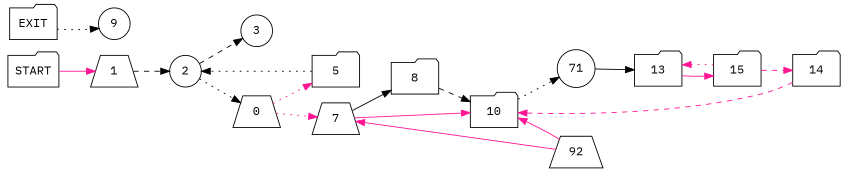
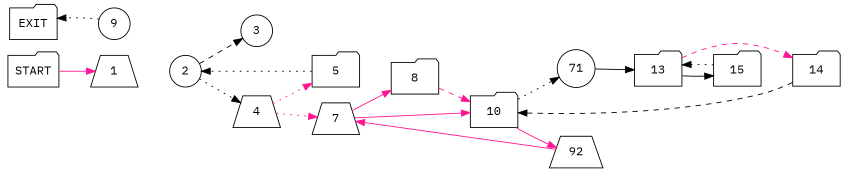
(74, 30) -> (83, 18)
(702, 64) -> (702, 64)
(773, 70) -> (733, 44)
(147, 71) -> none
(693, 76) -> (693, 76)
(451, 93) -> (451, 93)
(368, 102) -> (368, 102)
(661, 109) -> (661, 109)
(257, 112) -> (257, 112)
(543, 130) -> (532, 136)
